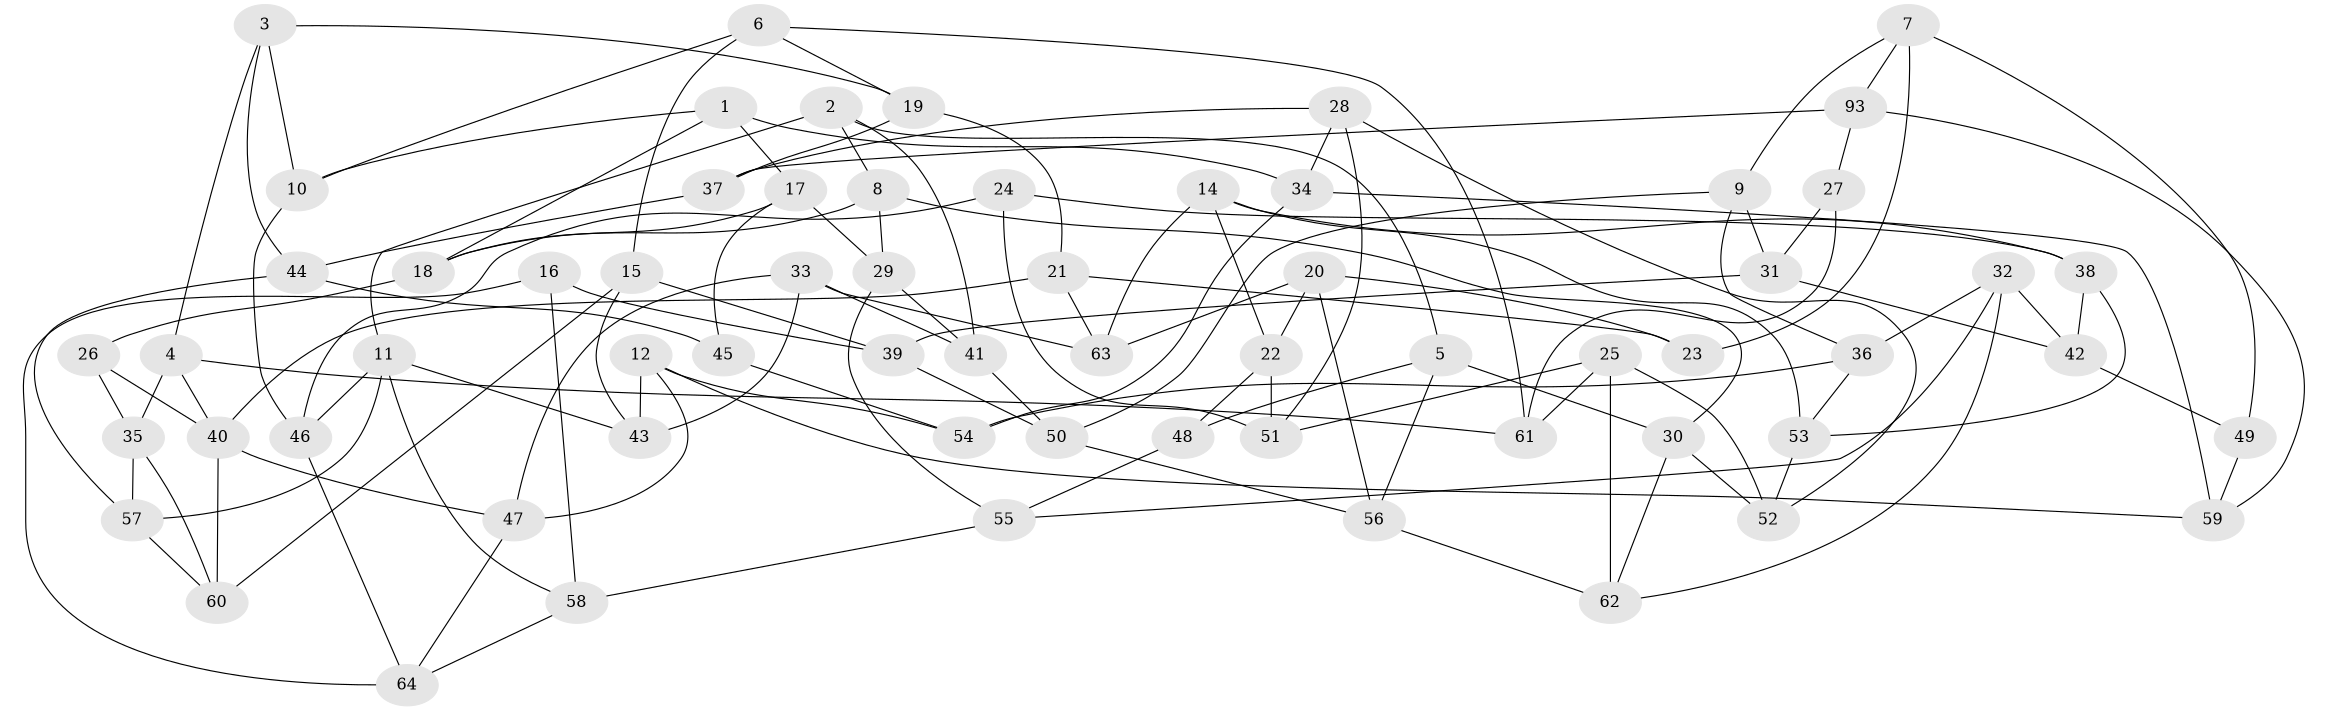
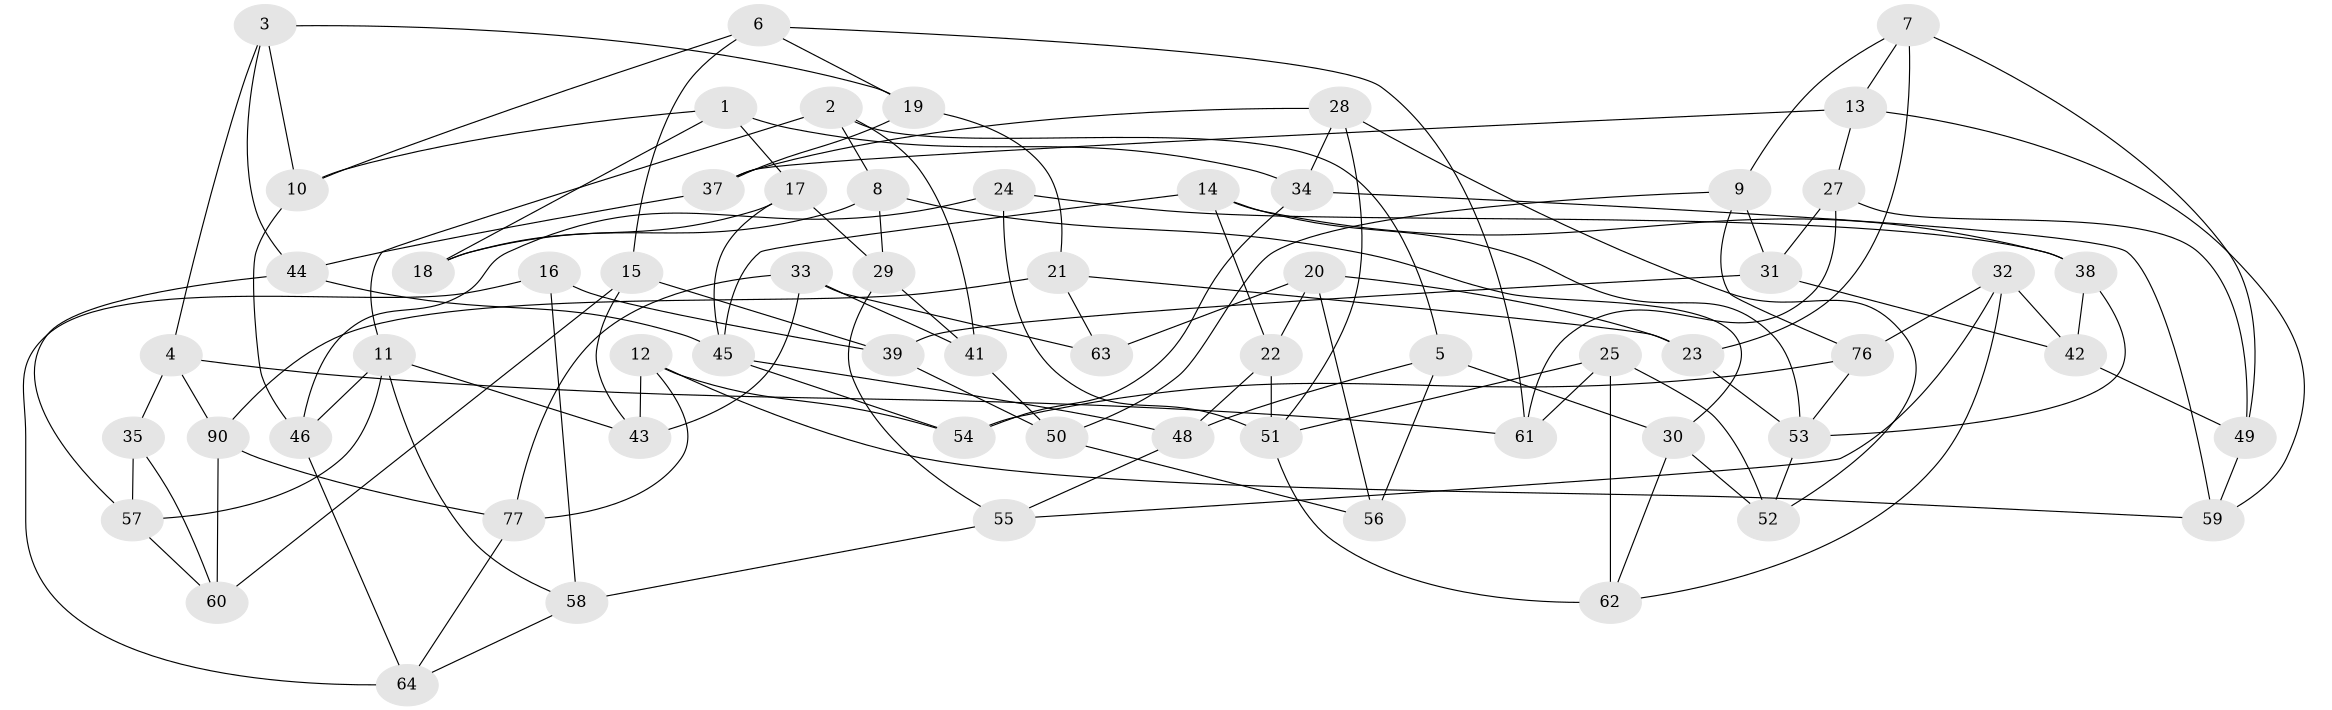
(1856, 108) -> (1856, 108)
none -> (2118, 226)
(1140, 265) -> (923, 227)
(89, 355) -> none
(1863, 355) -> (1863, 355)
none -> (945, 391)
none -> (1746, 396)
(218, 438) -> (218, 438)
(514, 520) -> (514, 520)
(1492, 561) -> (1403, 576)
